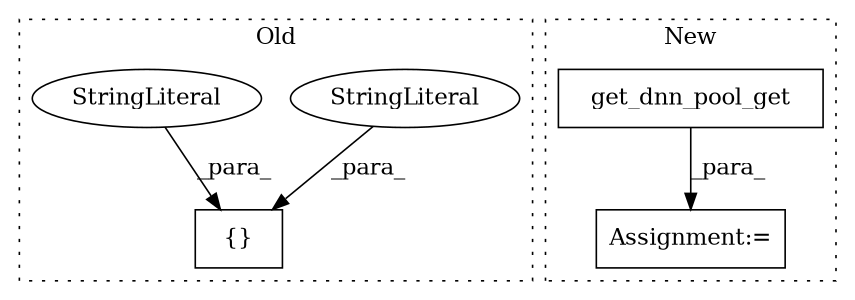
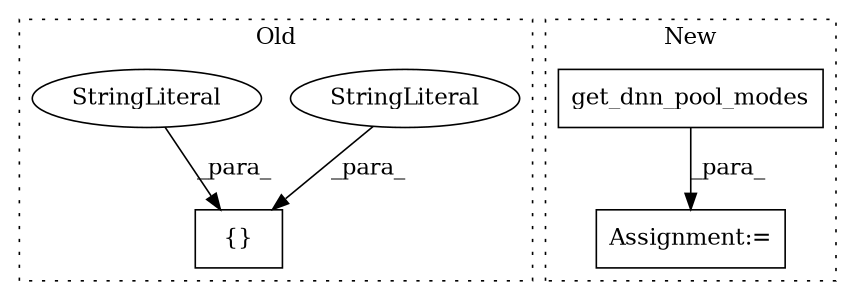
(691, 98) -> (691, 98)
